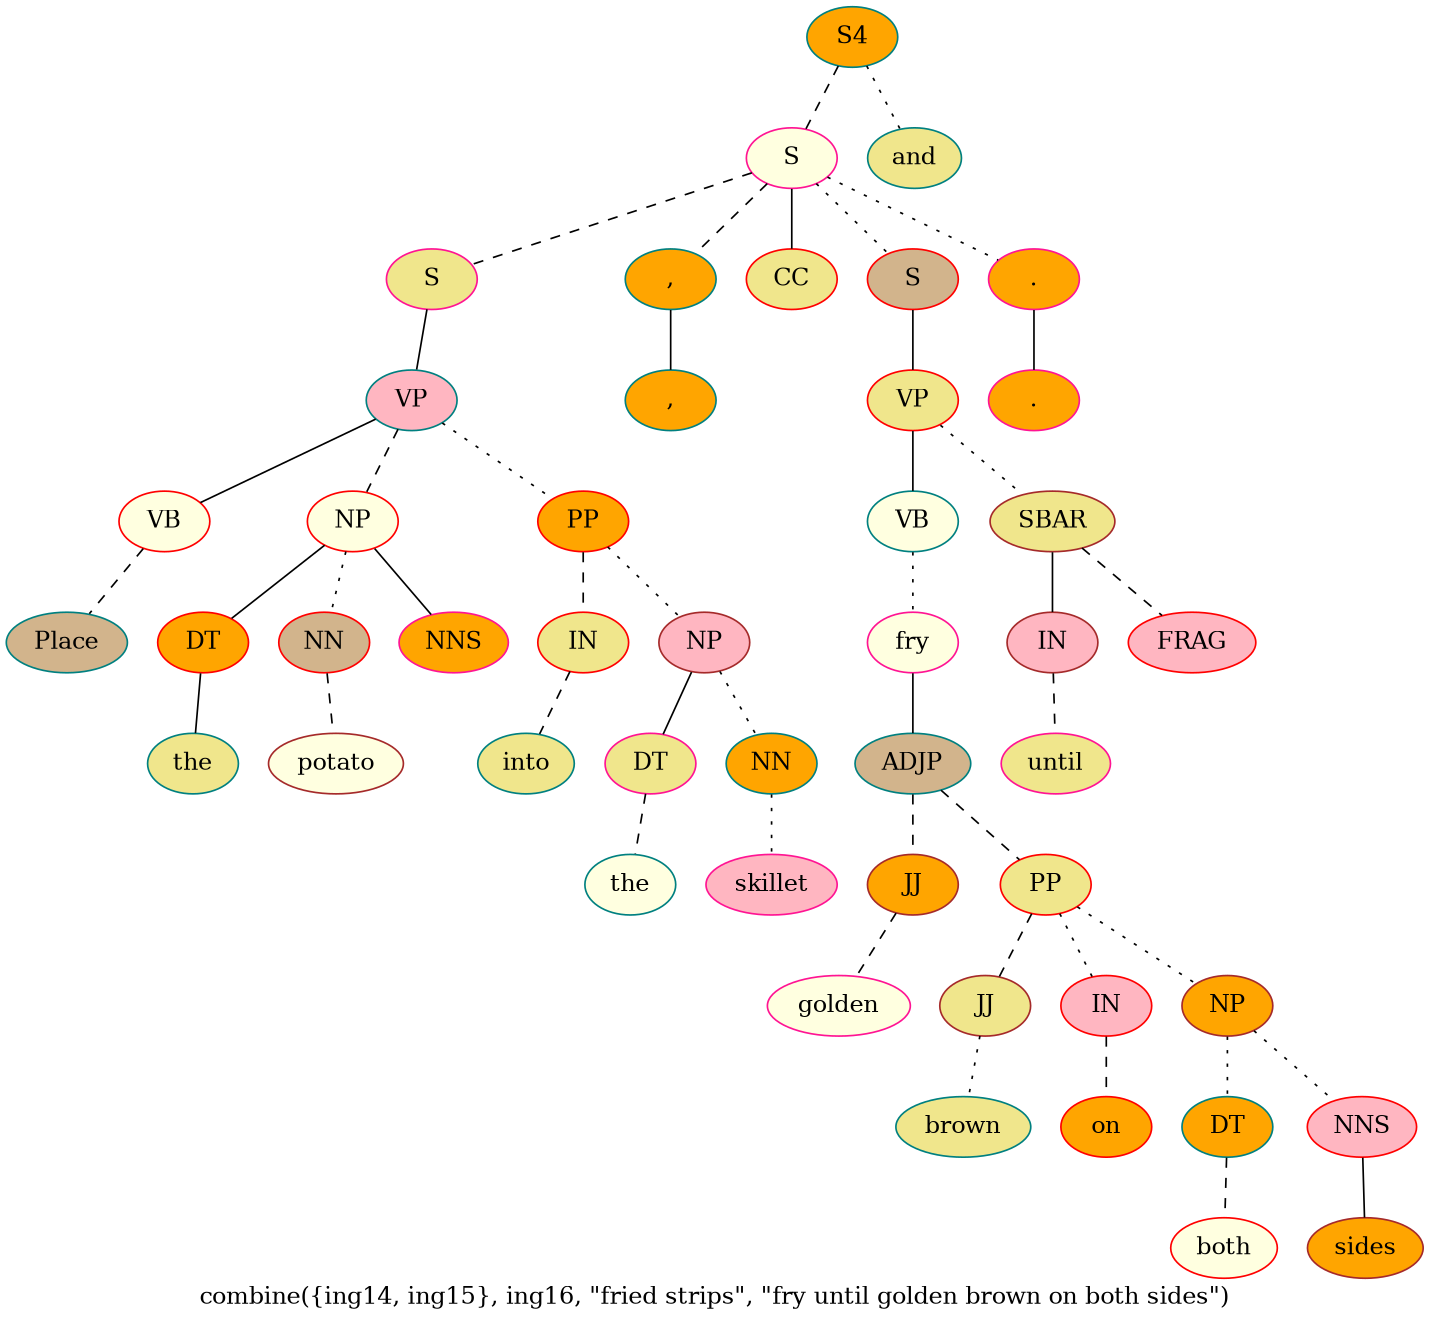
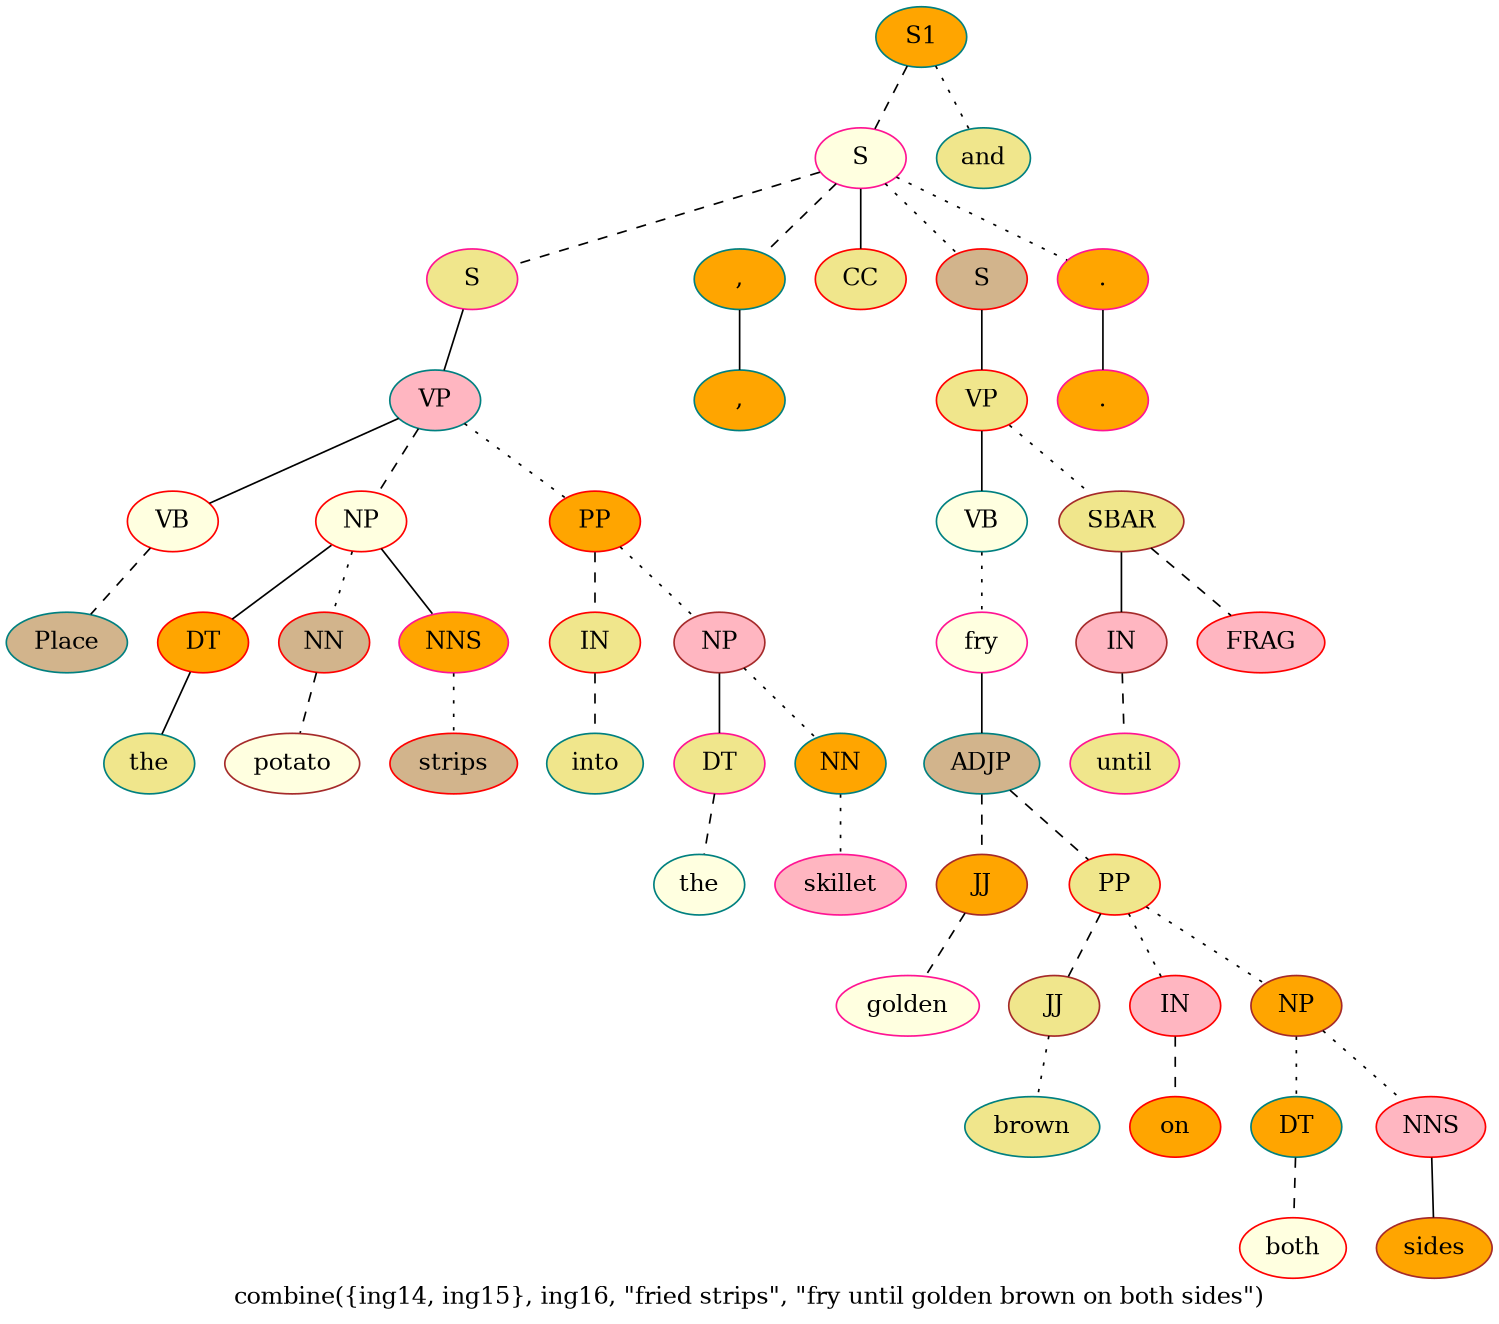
(852, 37) -> (921, 37)
none -> (454, 764)
